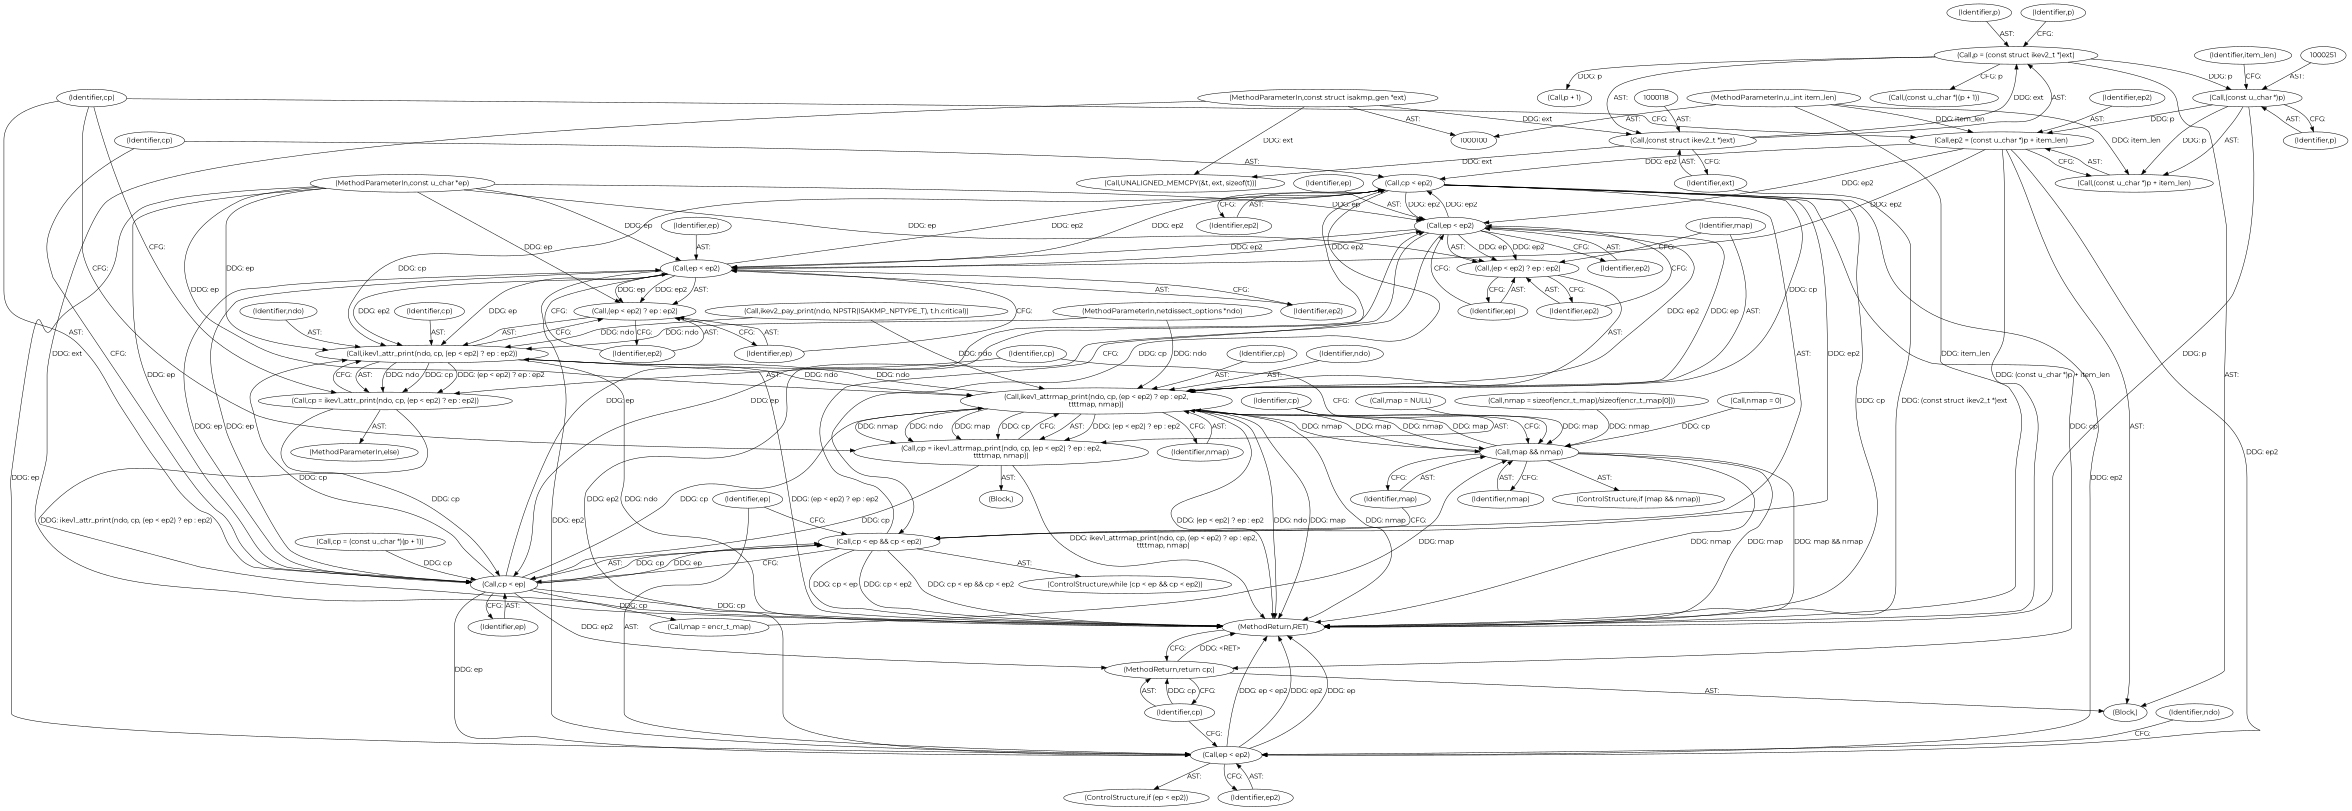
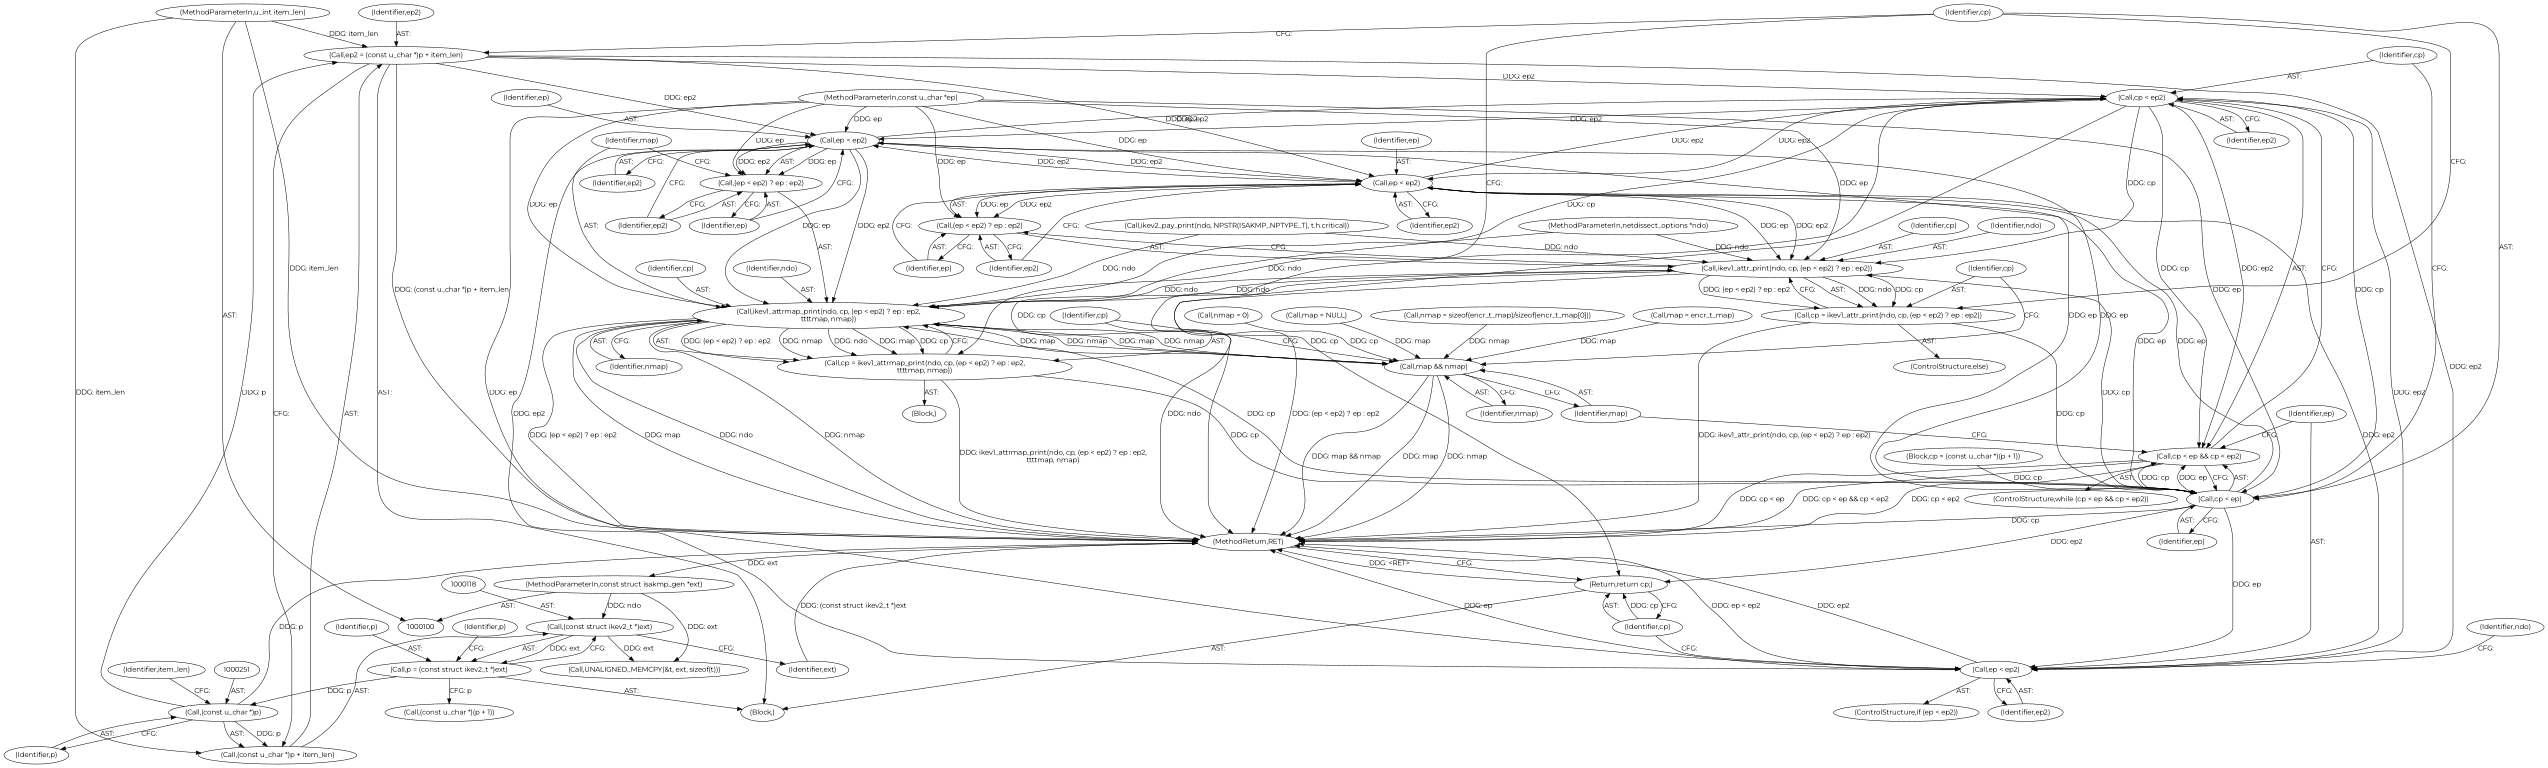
(1564, 98) -> none
(1622, 98) -> (599, 649)
(1538, 119) -> (625, 606)
(1682, 167) -> (389, 647)
(47, 405) -> (816, 555)
(354, 452) -> (1949, 367)
(1639, 499) -> none
(370, 542) -> (1963, 457)
(600, 605) -> (2354, 268)
(1169, 670) -> (1621, 585)
